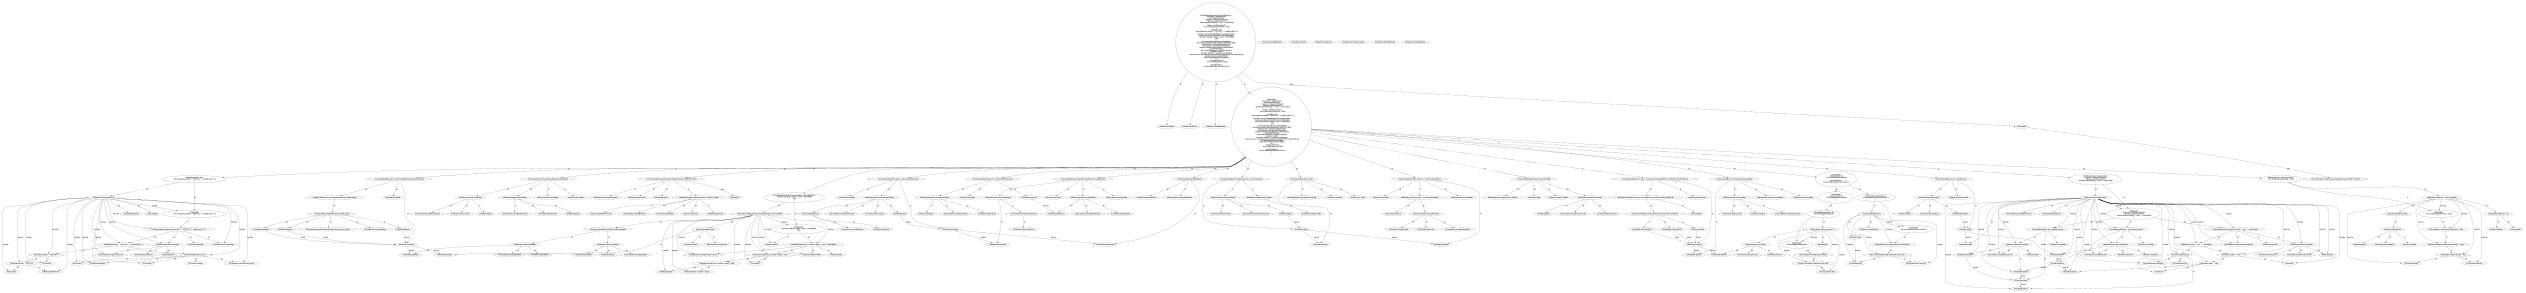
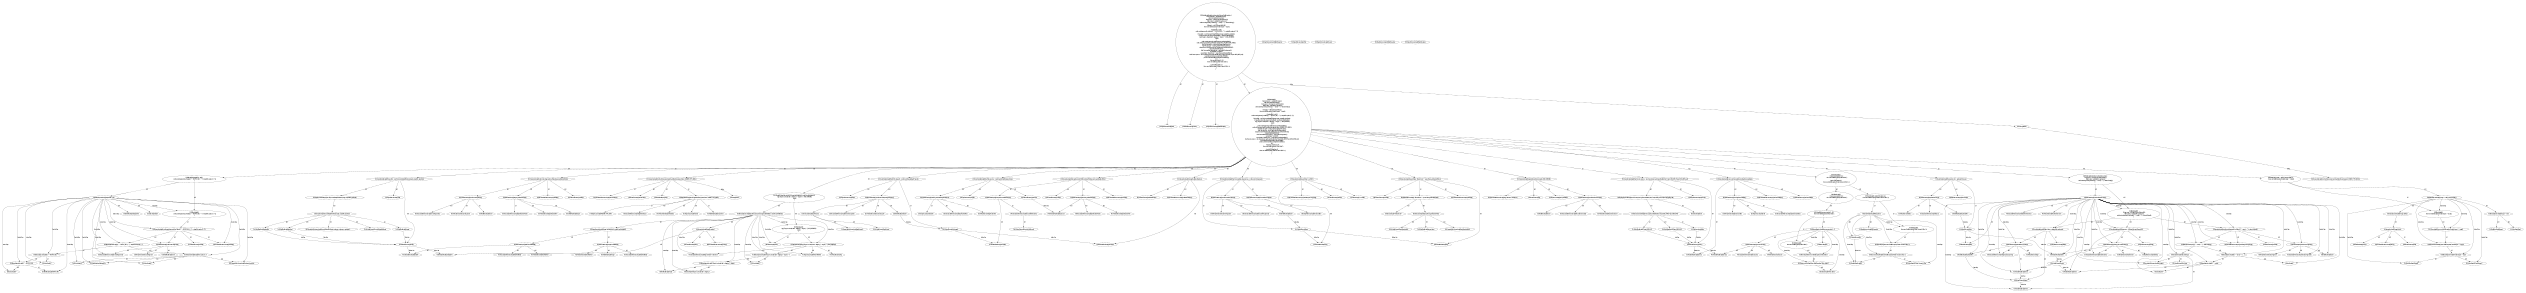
(1353, 42) -> none
(195, 263) -> none
